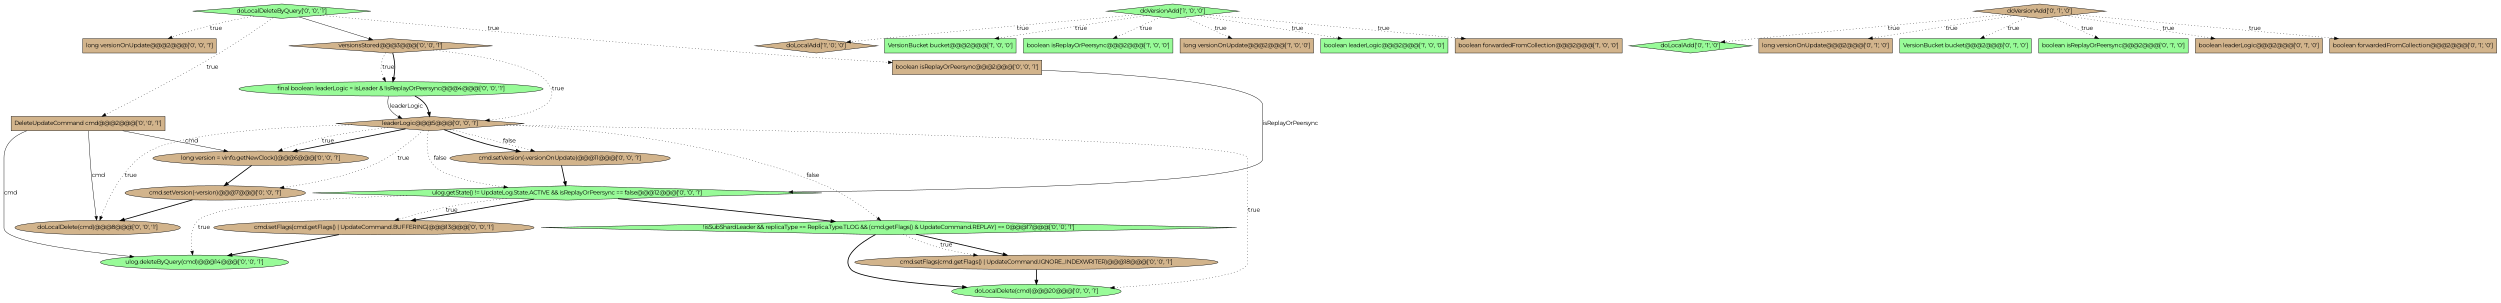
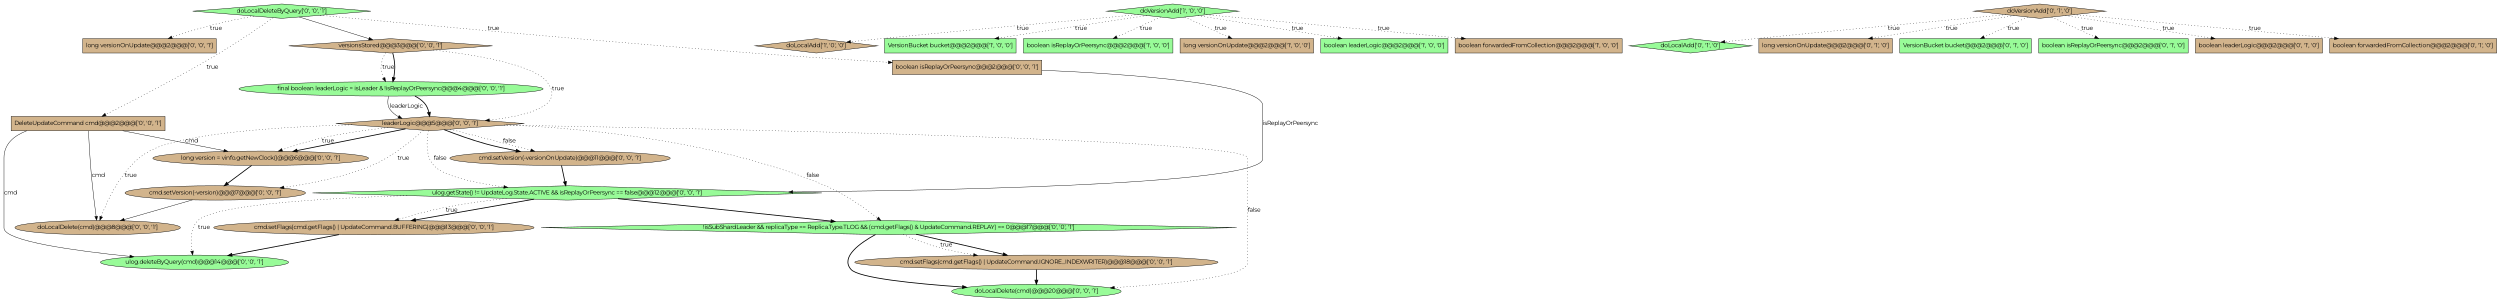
(158, 210) -> (158, 210)
(1254, 210) -> (1254, 210)
